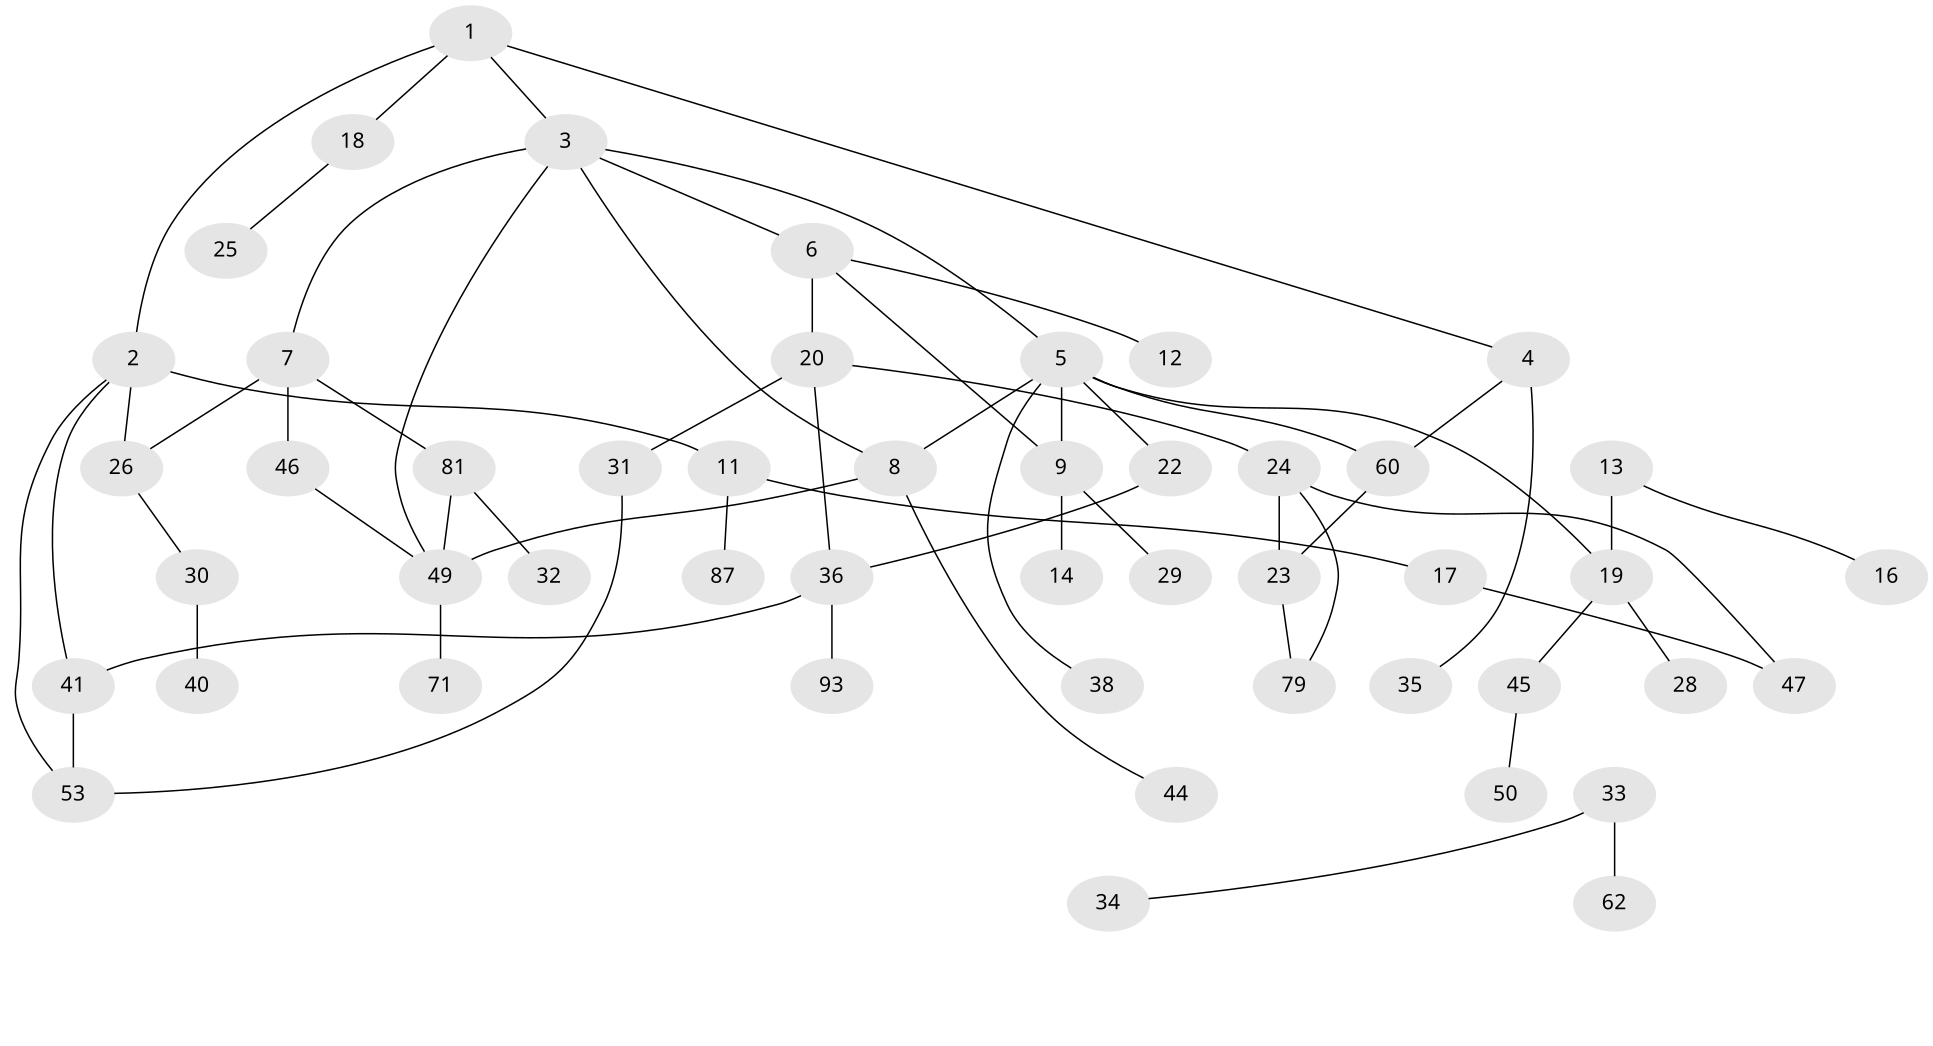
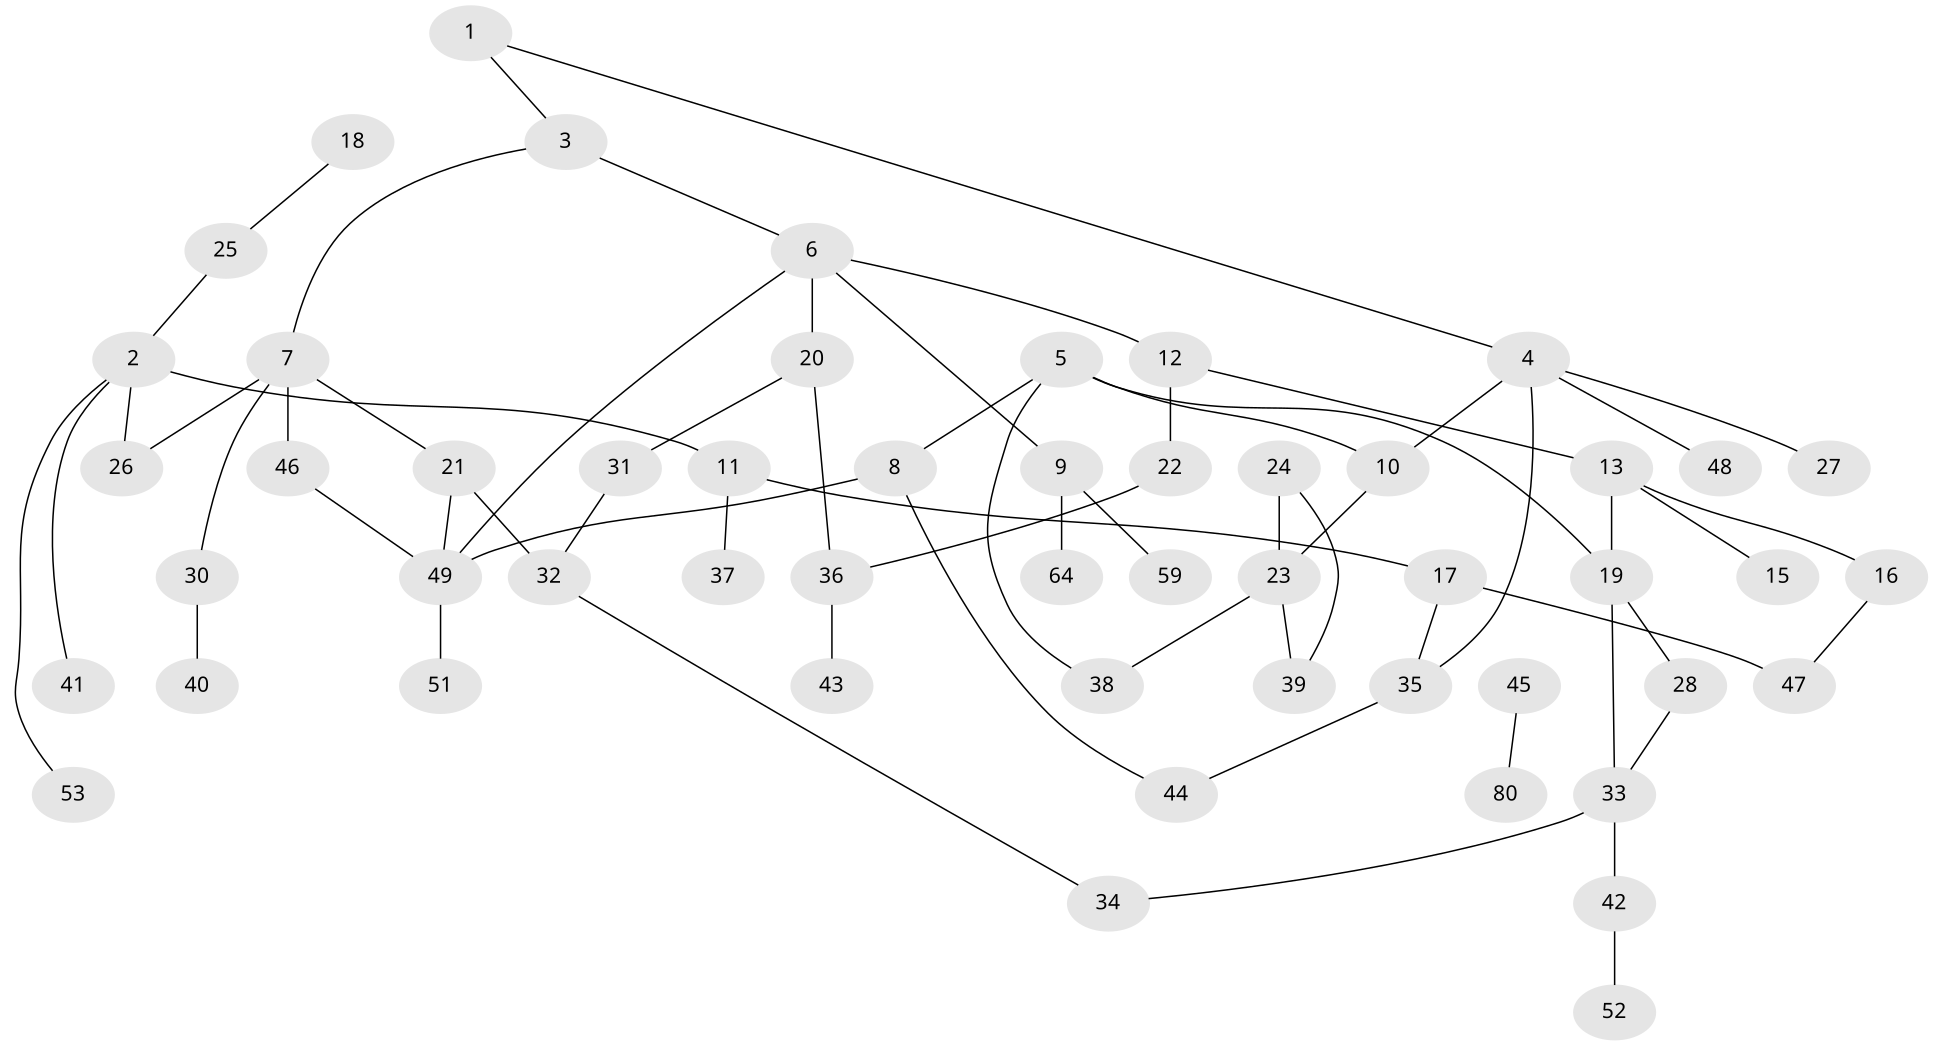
(412, 88) -> none
(242, 148) -> (180, 305)
(836, 211) -> none
(702, 331) -> none
(434, 349) -> (613, 401)
(1073, 401) -> none
(1062, 414) -> none
none -> (1409, 418)
(1126, 423) -> (1170, 414)
(454, 468) -> (454, 468)
(1388, 468) -> (1388, 468)
none -> (1720, 468)
none -> (1829, 468)
(1567, 517) -> (1841, 632)
(160, 523) -> (225, 463)
(723, 577) -> (723, 577)
(1062, 577) -> (1062, 577)
(1170, 577) -> (1170, 577)
none -> (1778, 577)
none -> (1191, 632)
none -> (1428, 632)
(1566, 632) -> (1613, 686)
(454, 636) -> none
(441, 686) -> (441, 686)
(832, 686) -> (832, 686)
(1294, 686) -> (1294, 686)
(439, 738) -> (590, 516)
none -> (1293, 740)
none -> (1650, 740)
(73, 741) -> none
none -> (828, 742)
(1506, 795) -> (1506, 795)
(1615, 904) -> (1615, 904)
none -> (1615, 1012)
